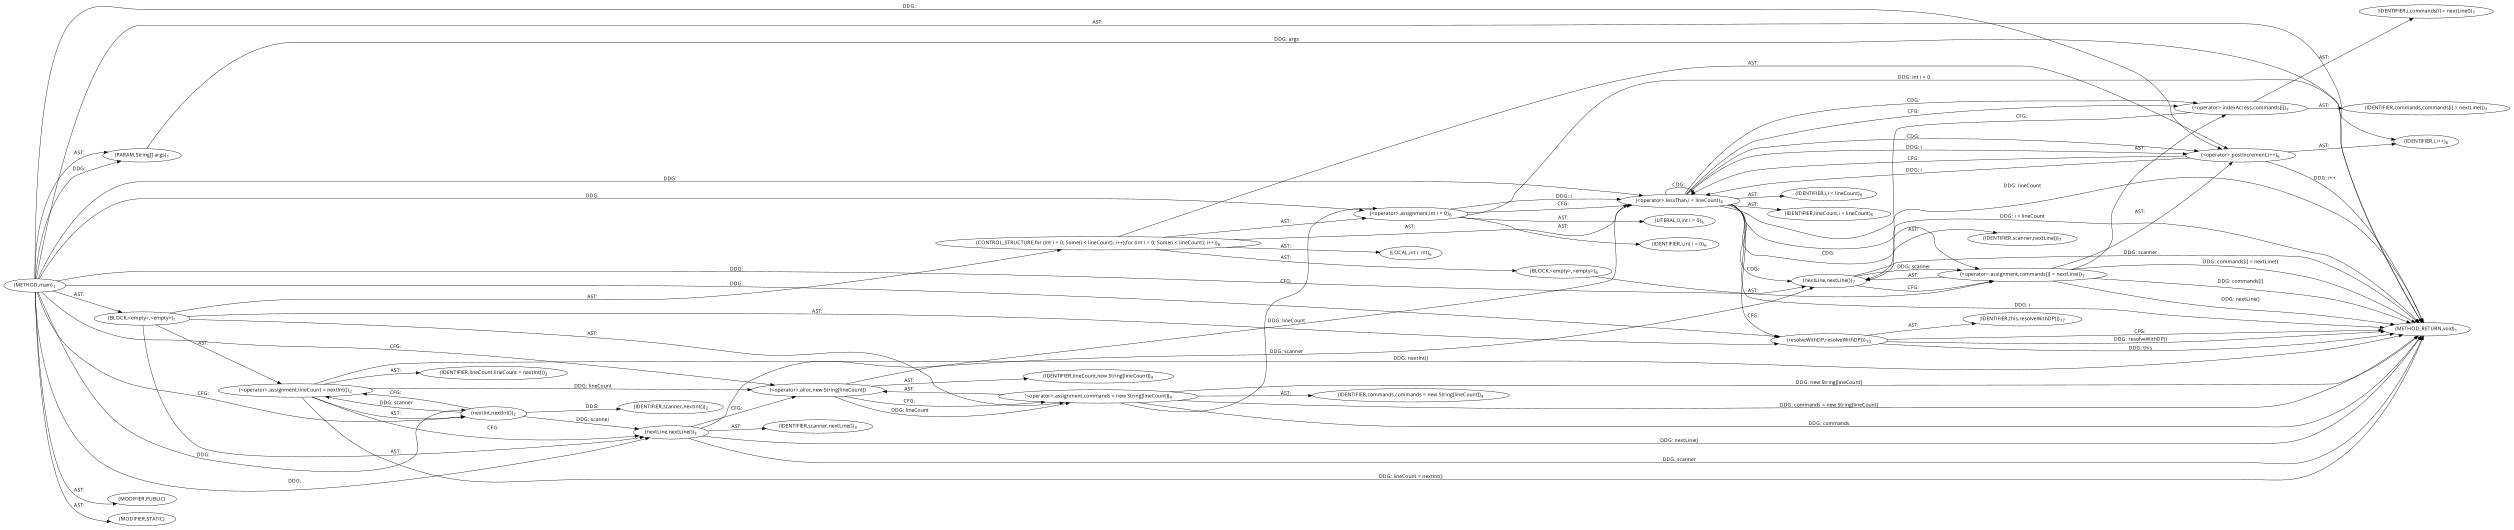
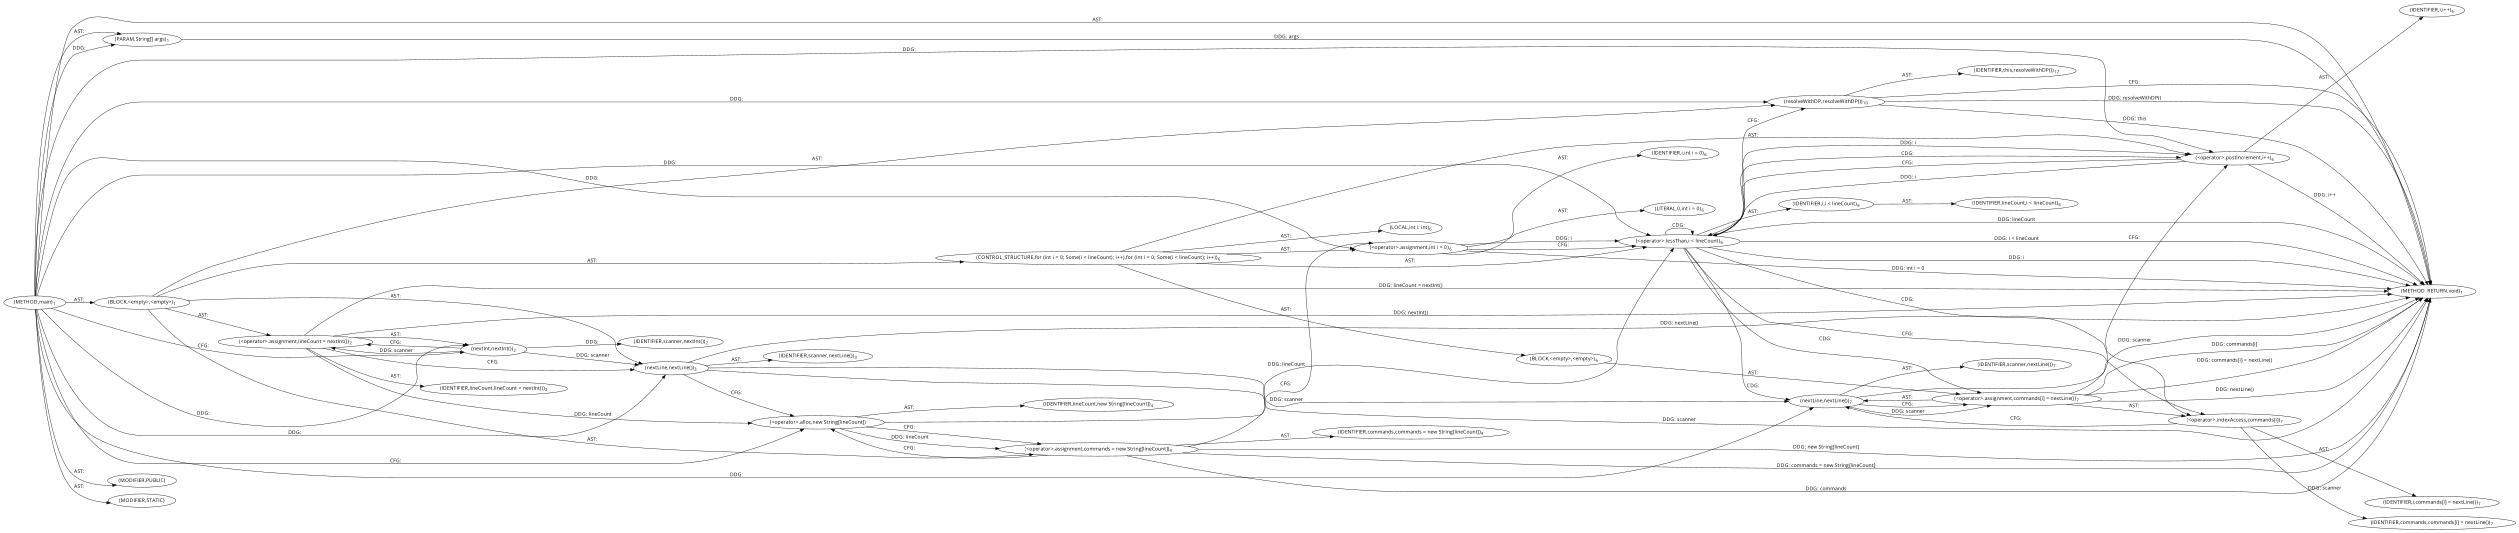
(1915, 80) -> (1925, 272)
(2325, 106) -> (2325, 488)
(1752, 207) -> (1913, 204)
(2141, 212) -> (2135, 238)
(910, 389) -> (910, 448)
